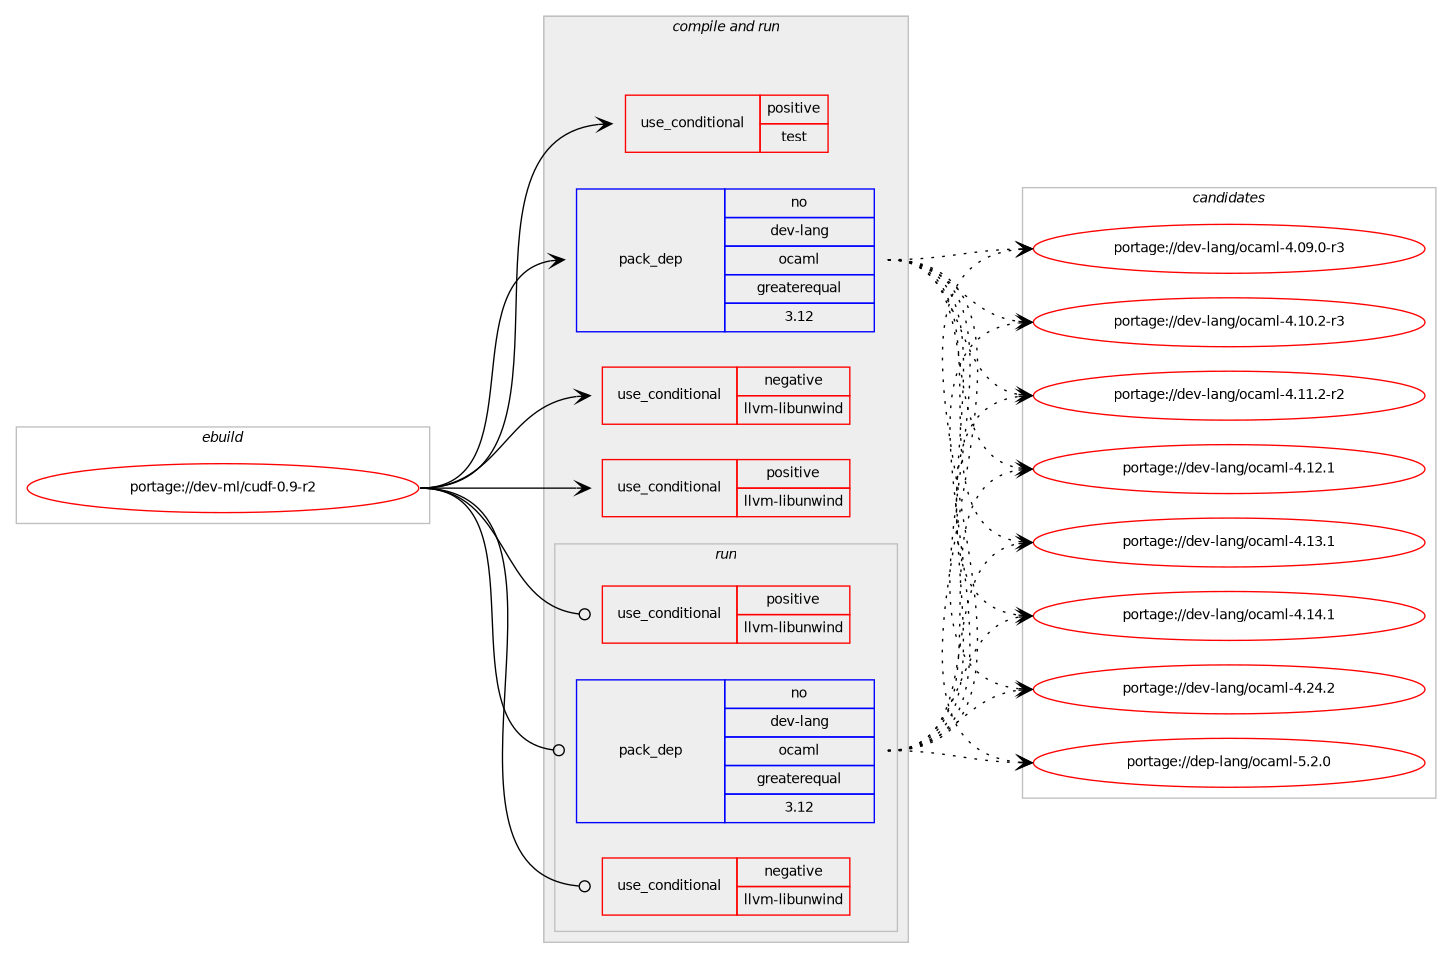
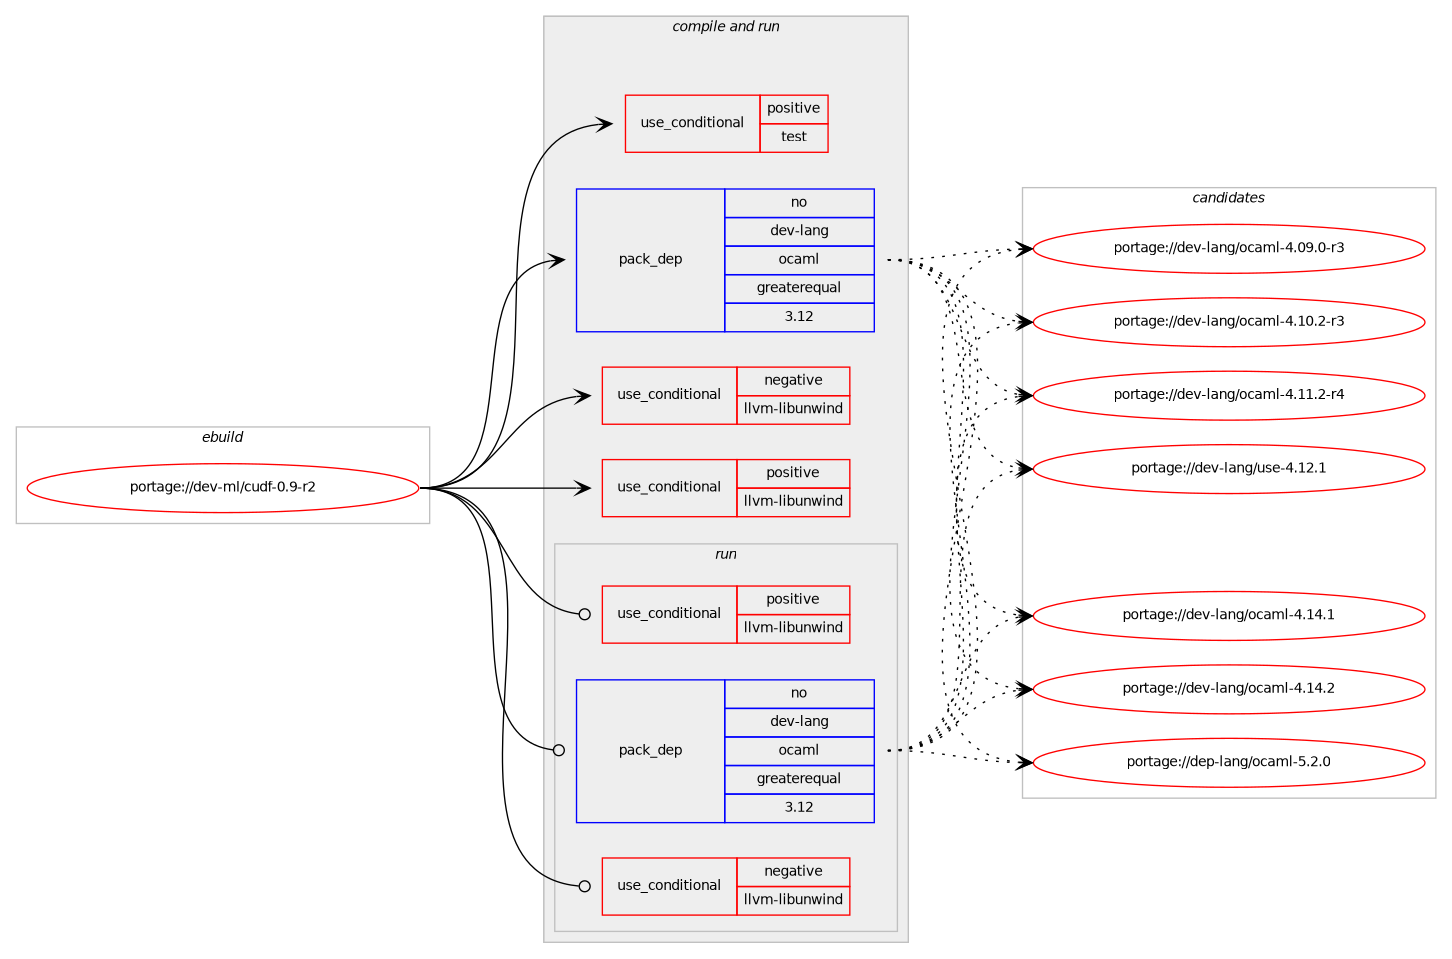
(1229, 396) -> (1229, 396)
(1229, 469) -> (1229, 469)
(1229, 543) -> none
(1229, 689) -> (1229, 689)
